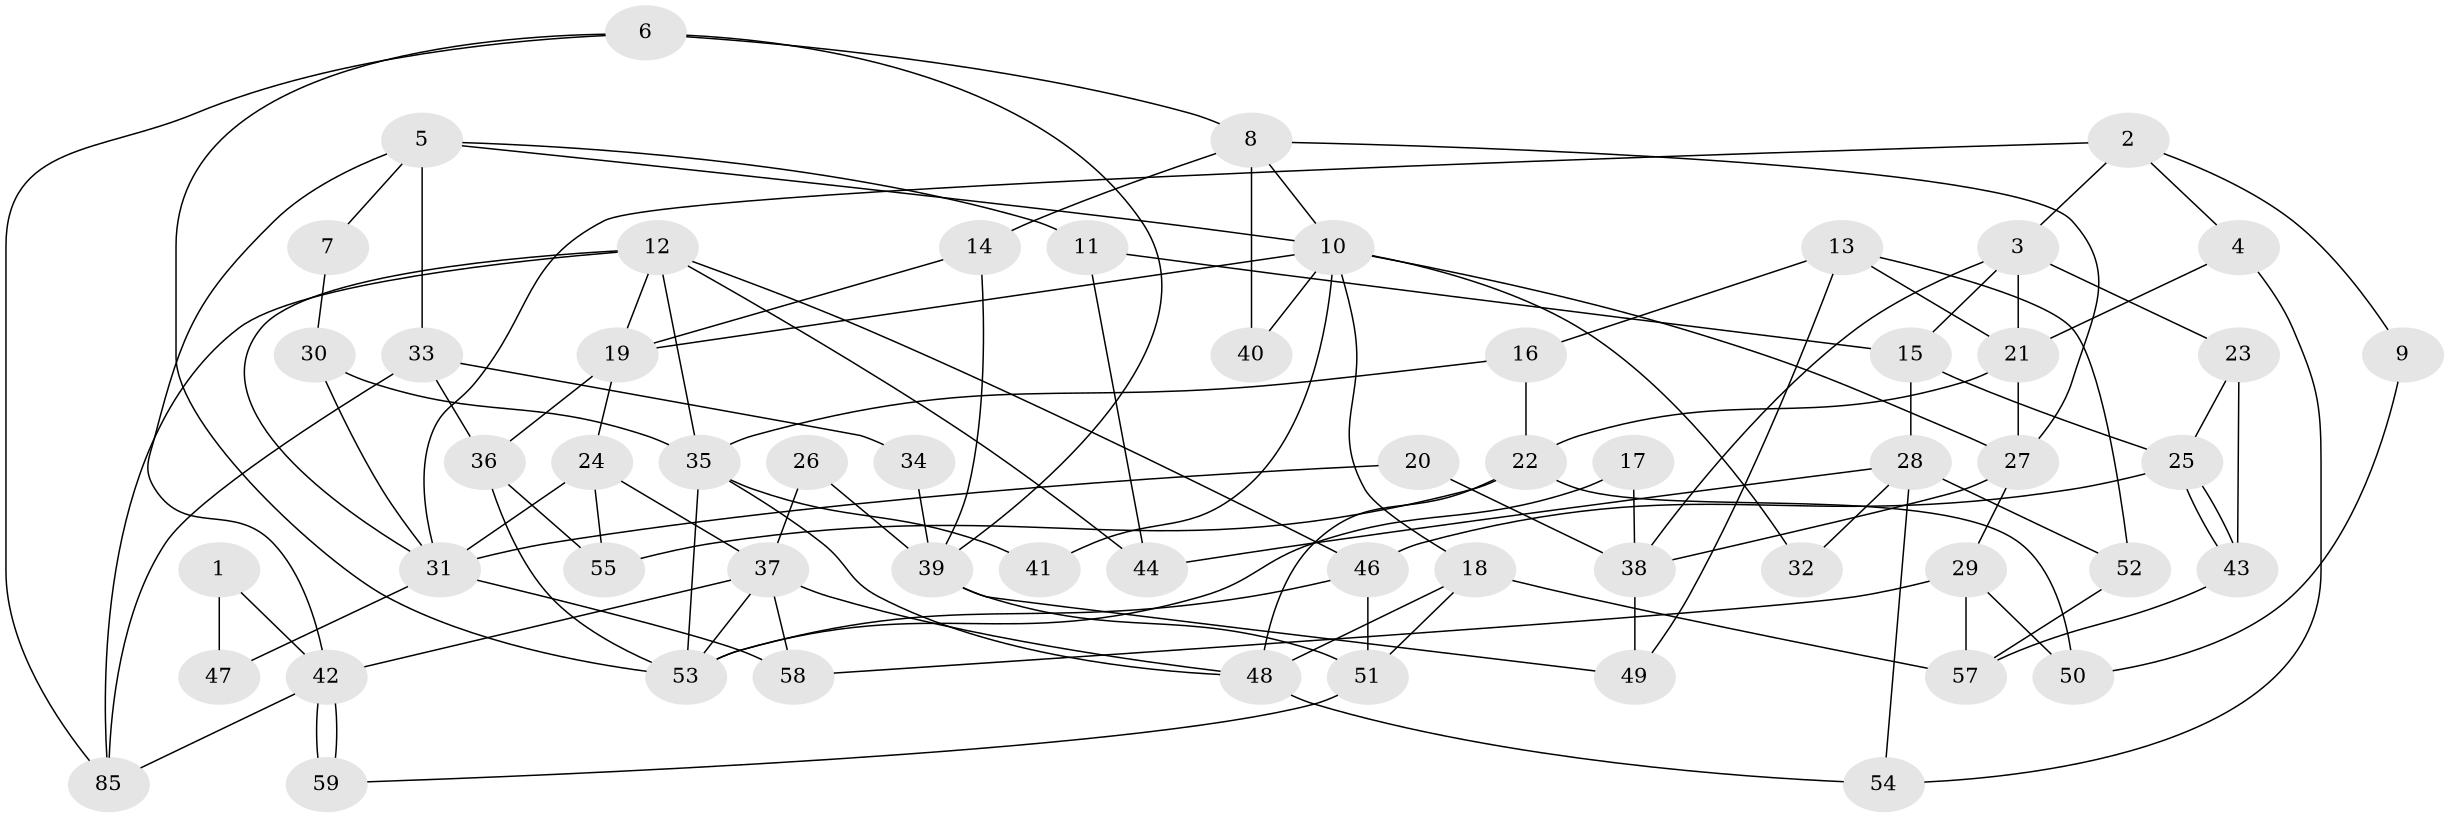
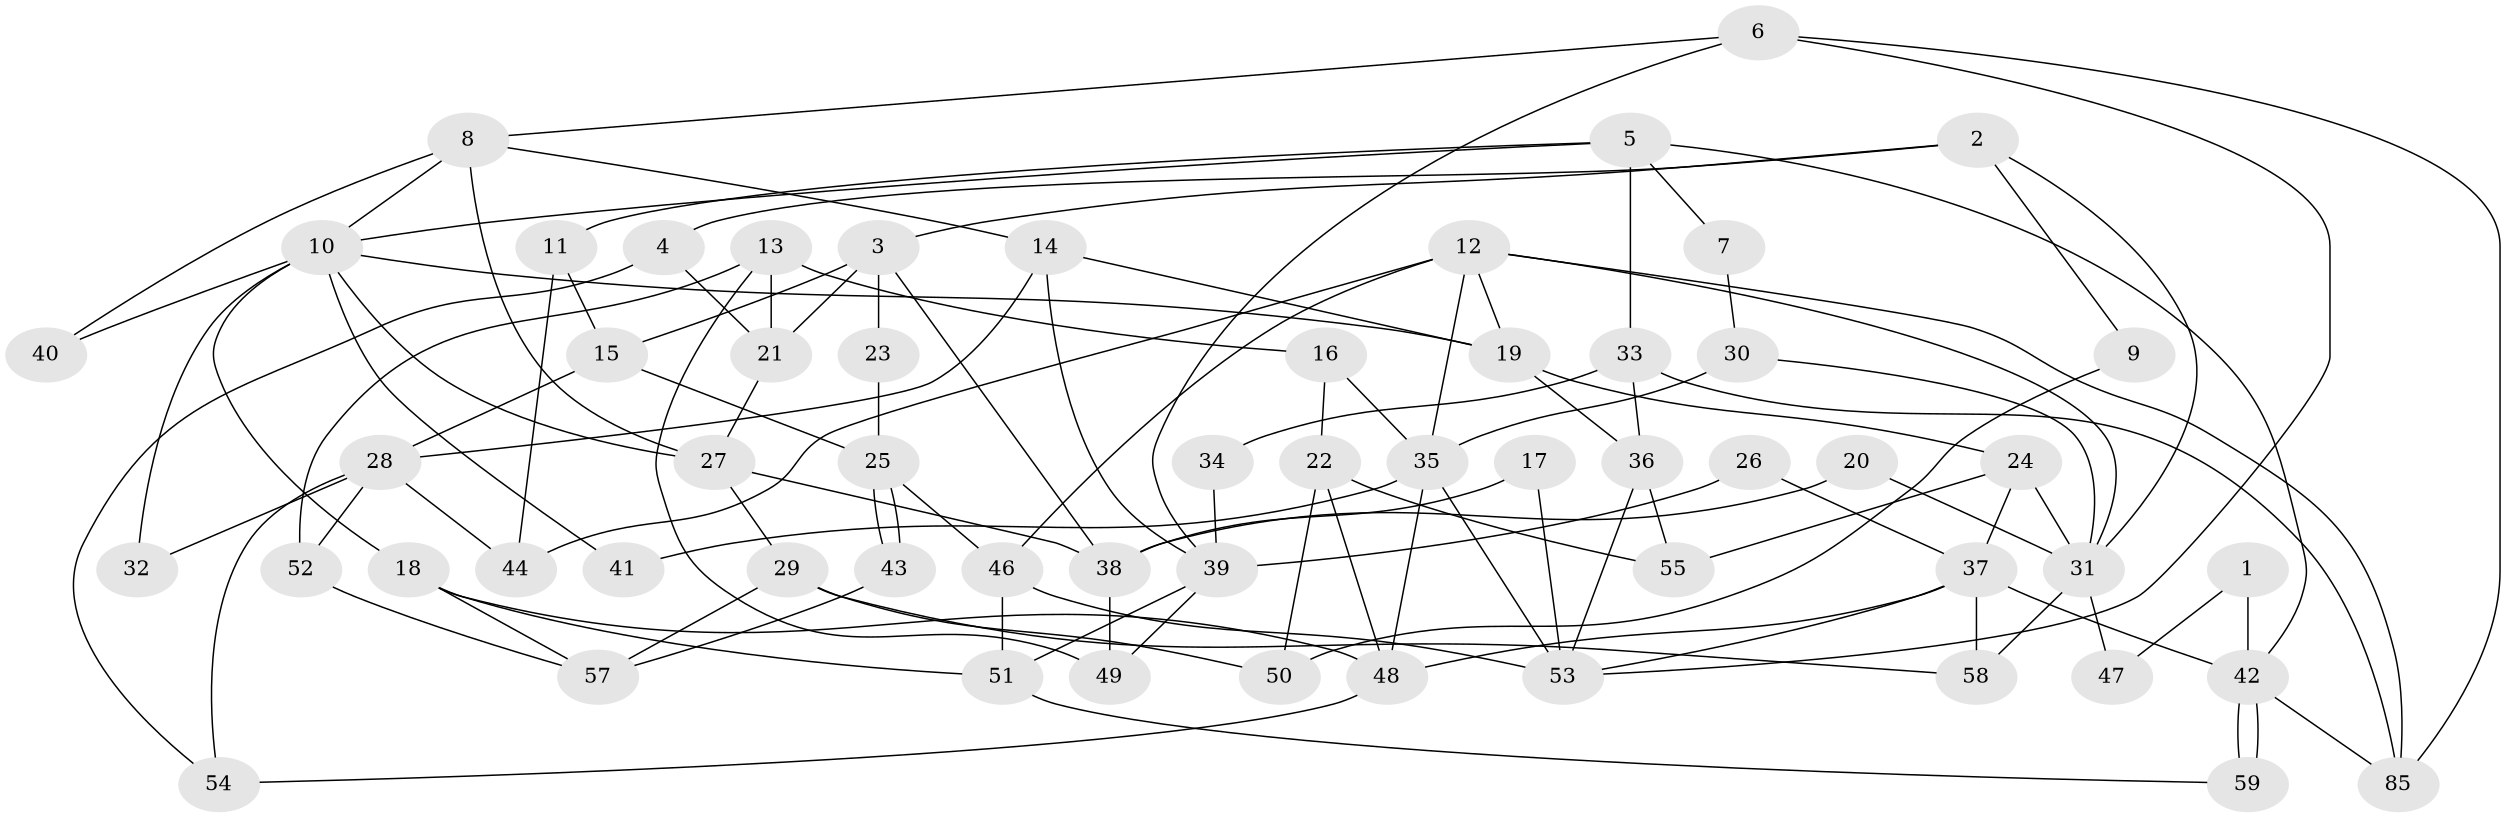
(1794, 408) -> none
none -> (785, 413)
(2238, 462) -> none
